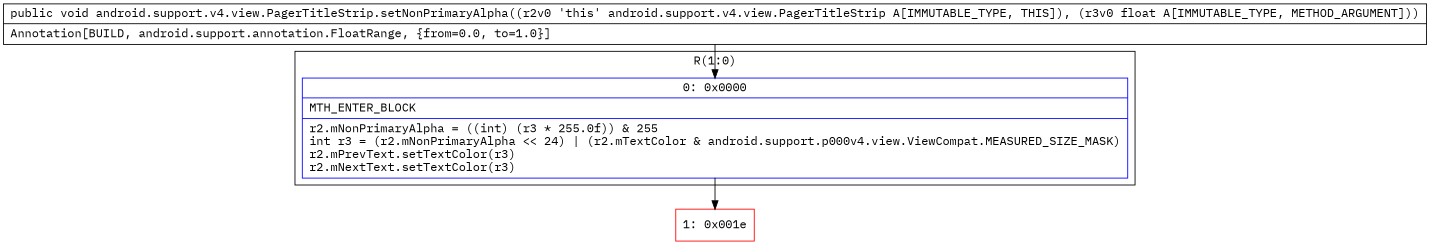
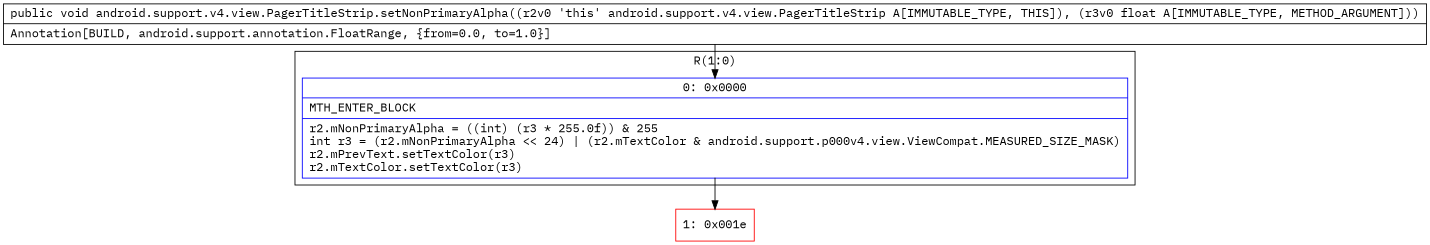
(413, 167) -> (416, 167)
